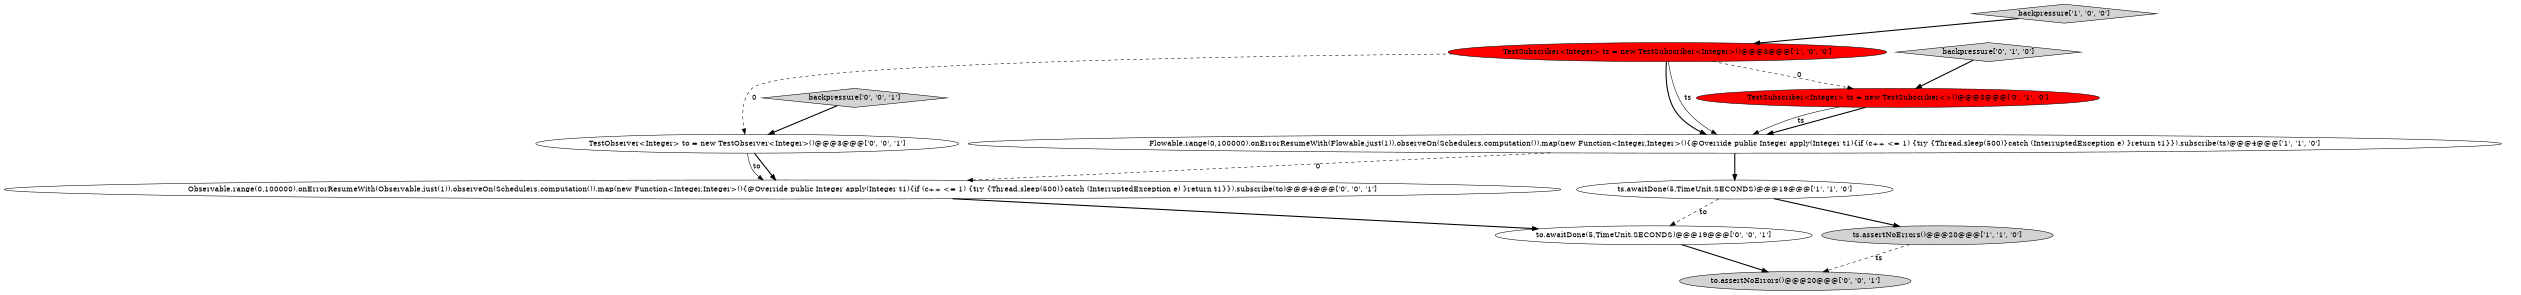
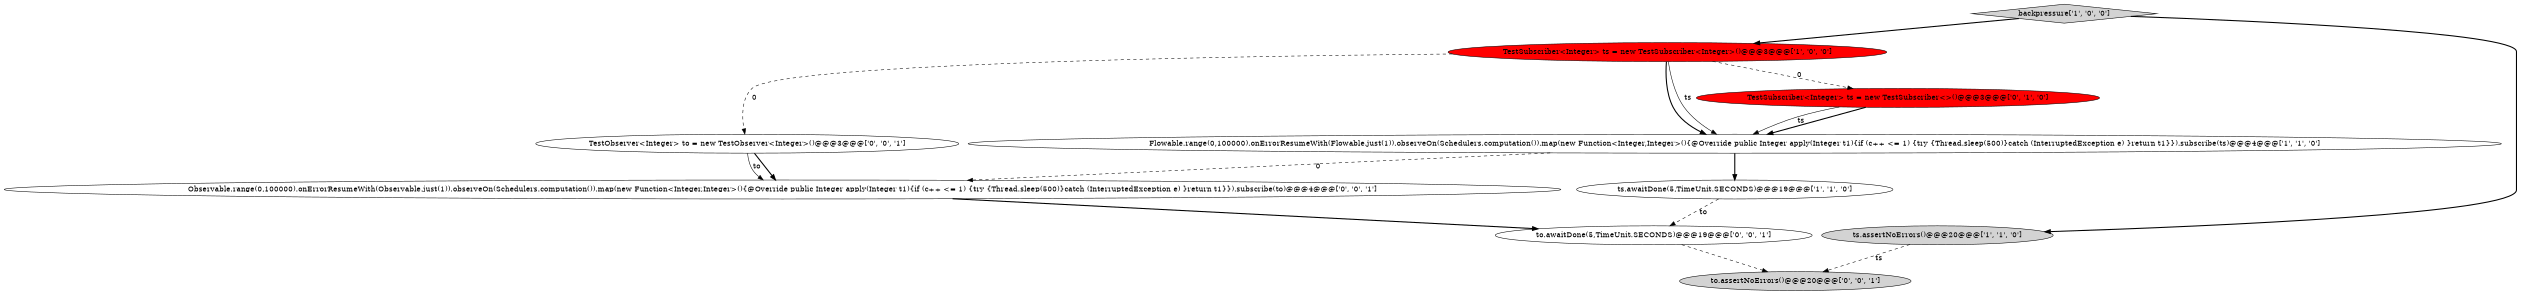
(1988, 52) -> none
(855, 98) -> none
(1834, 212) -> (2516, 161)
(1722, 257) -> (1722, 257)
